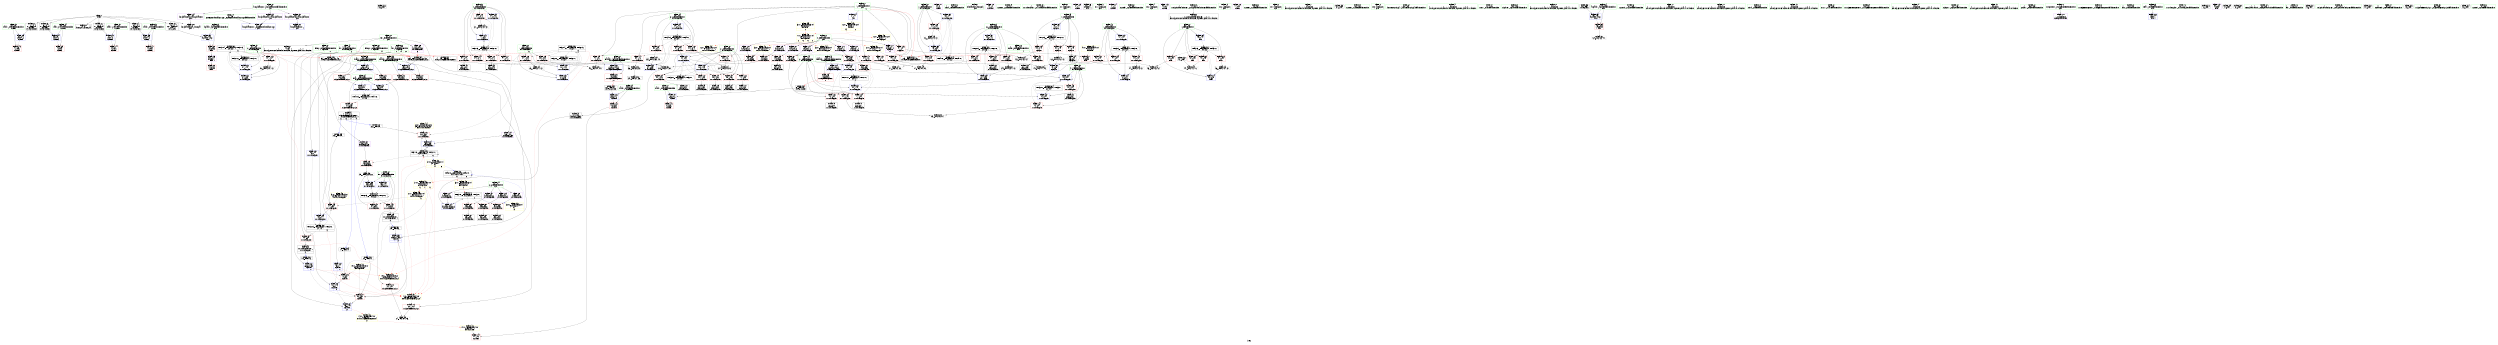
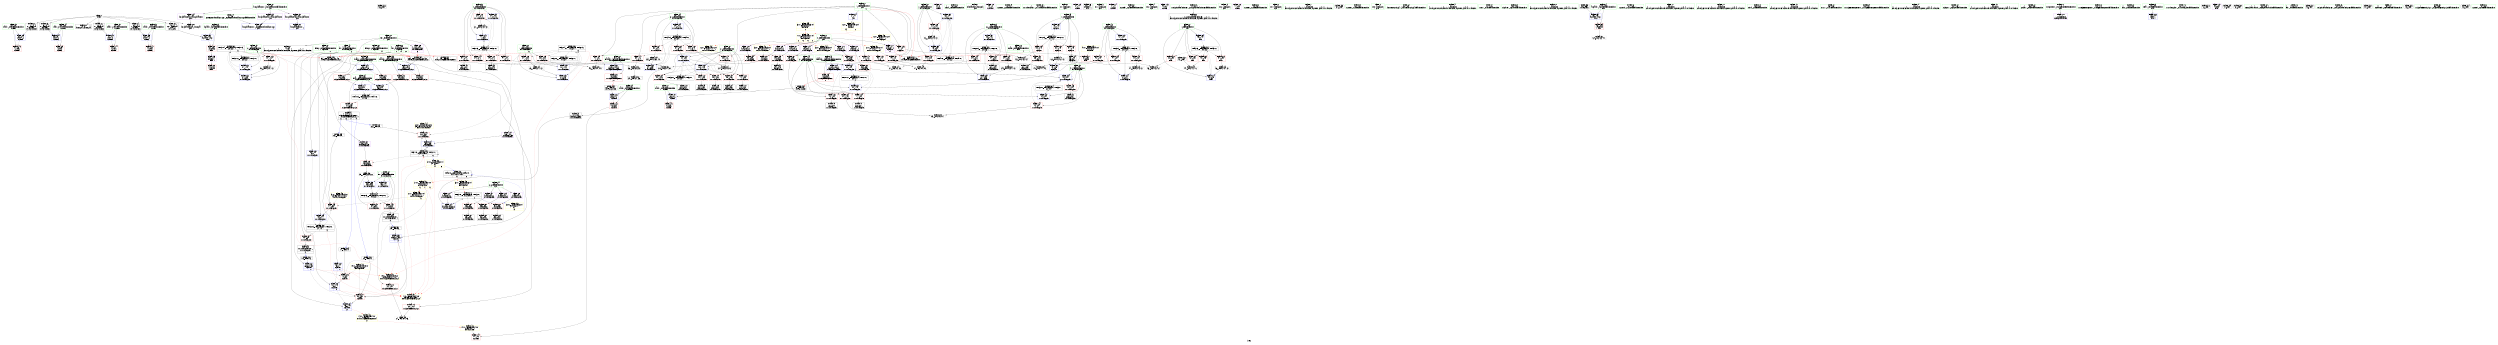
(362, 80) -> (362, 80)
